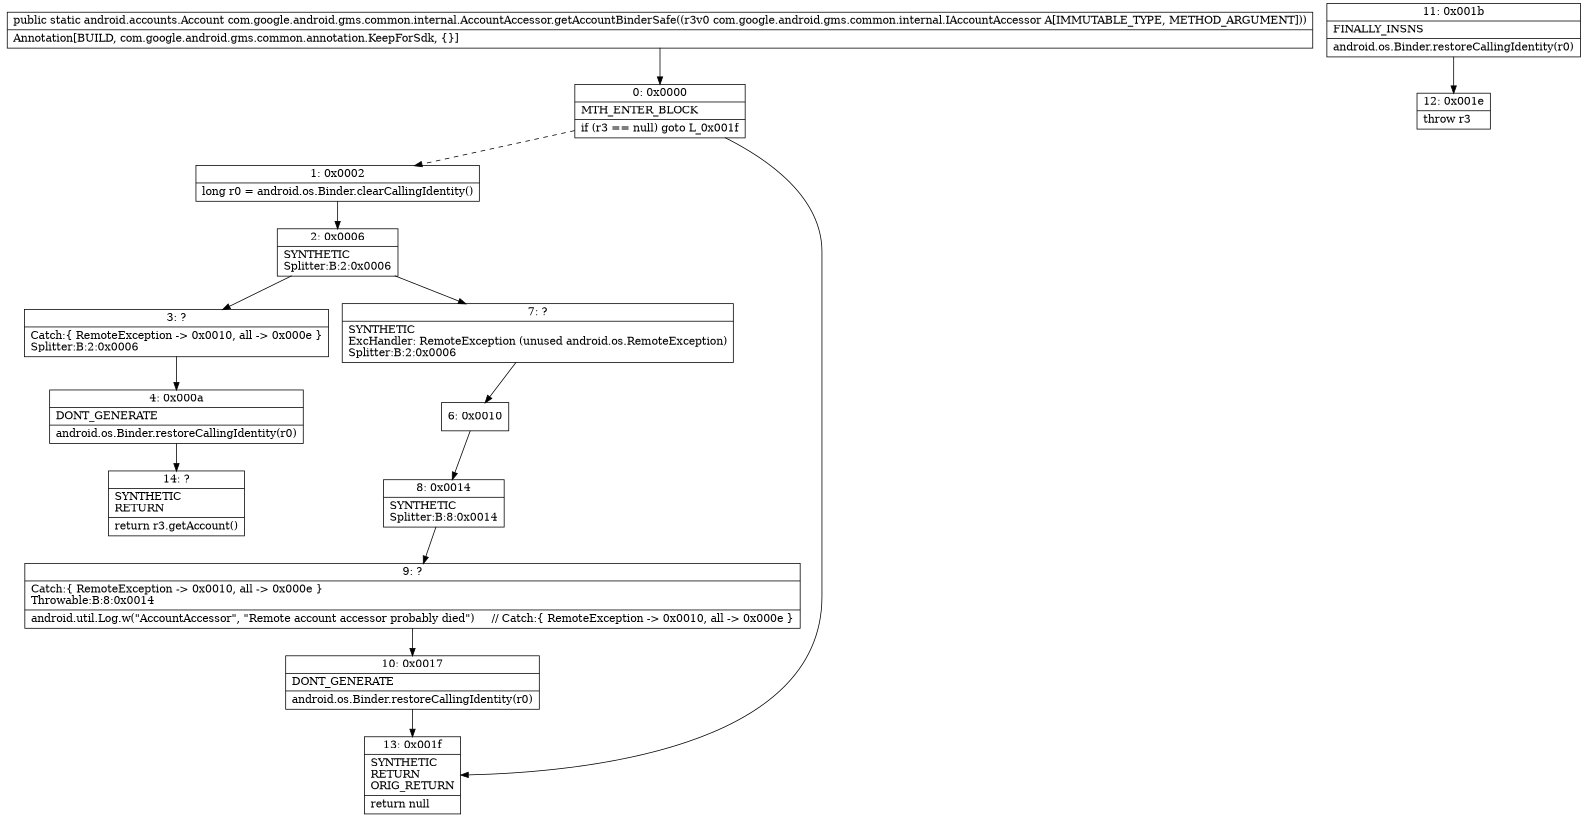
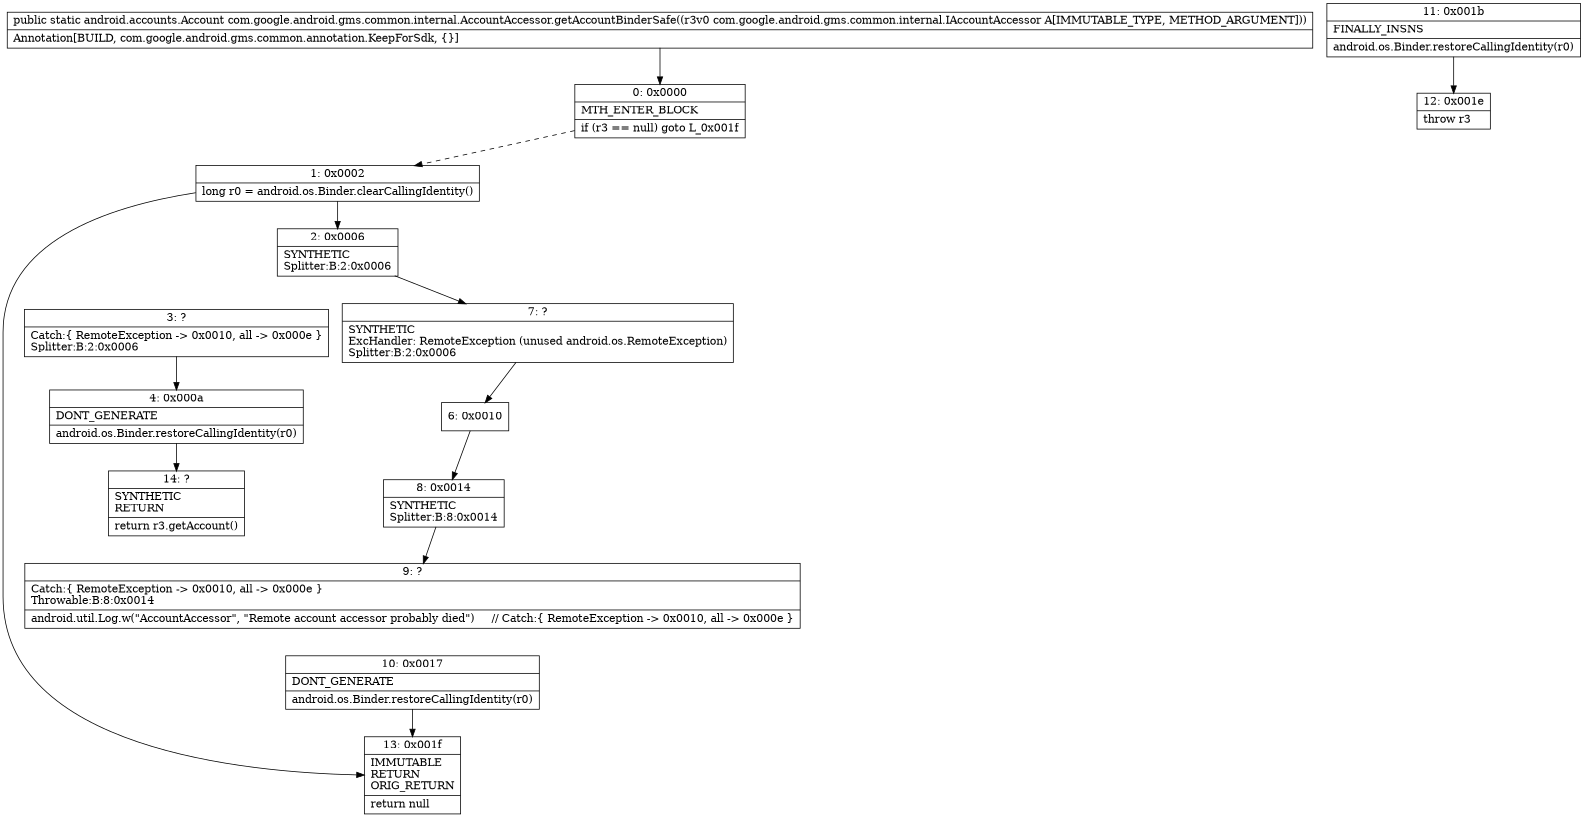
(261, 291) -> none
(822, 562) -> (3, 552)
(412, 638) -> none
(404, 763) -> (406, 763)
